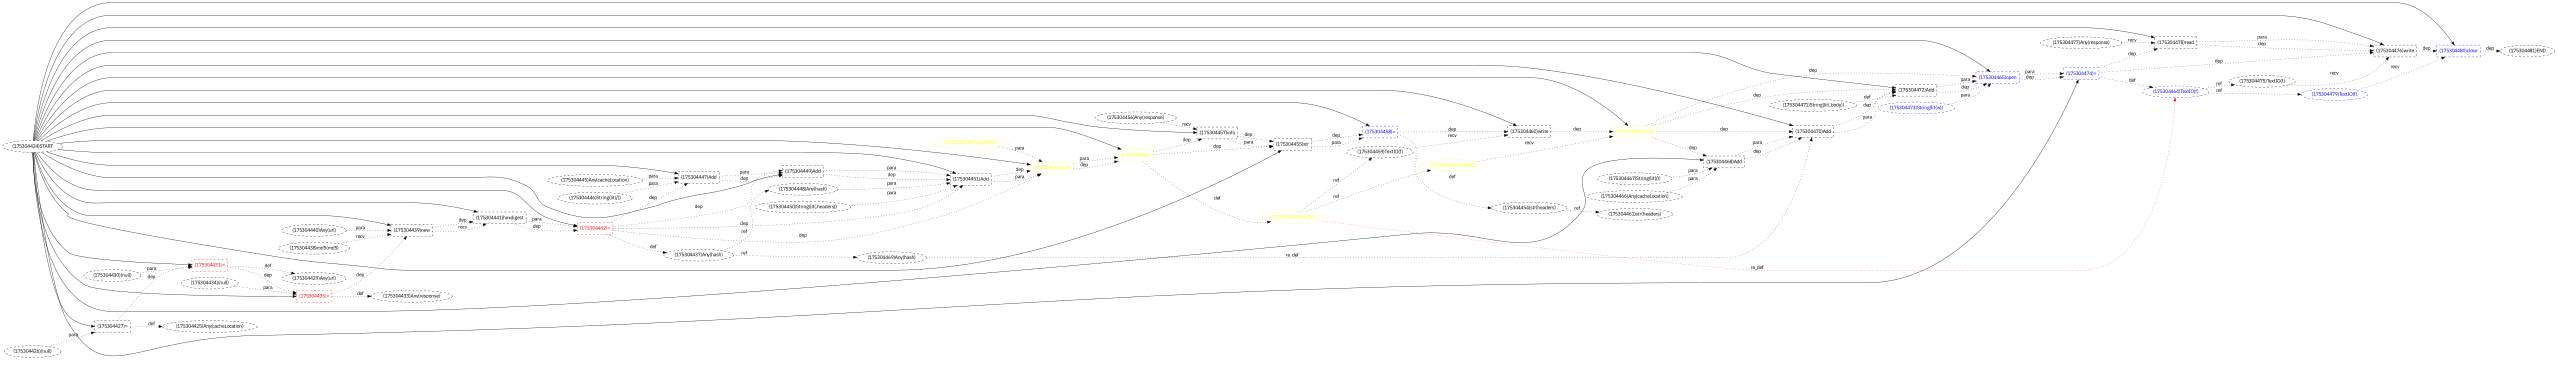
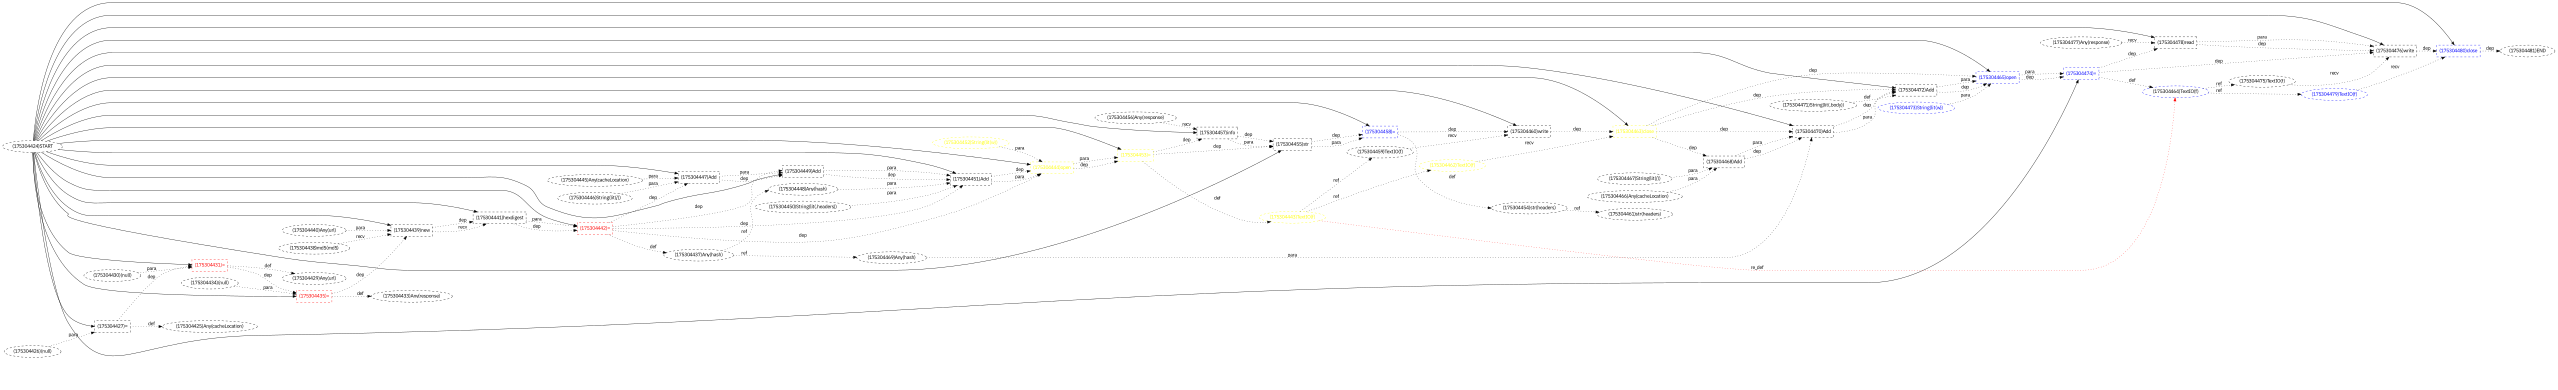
(2176, 92) -> (2176, 92)
(1292, 255) -> (1292, 255)
(836, 285) -> none
